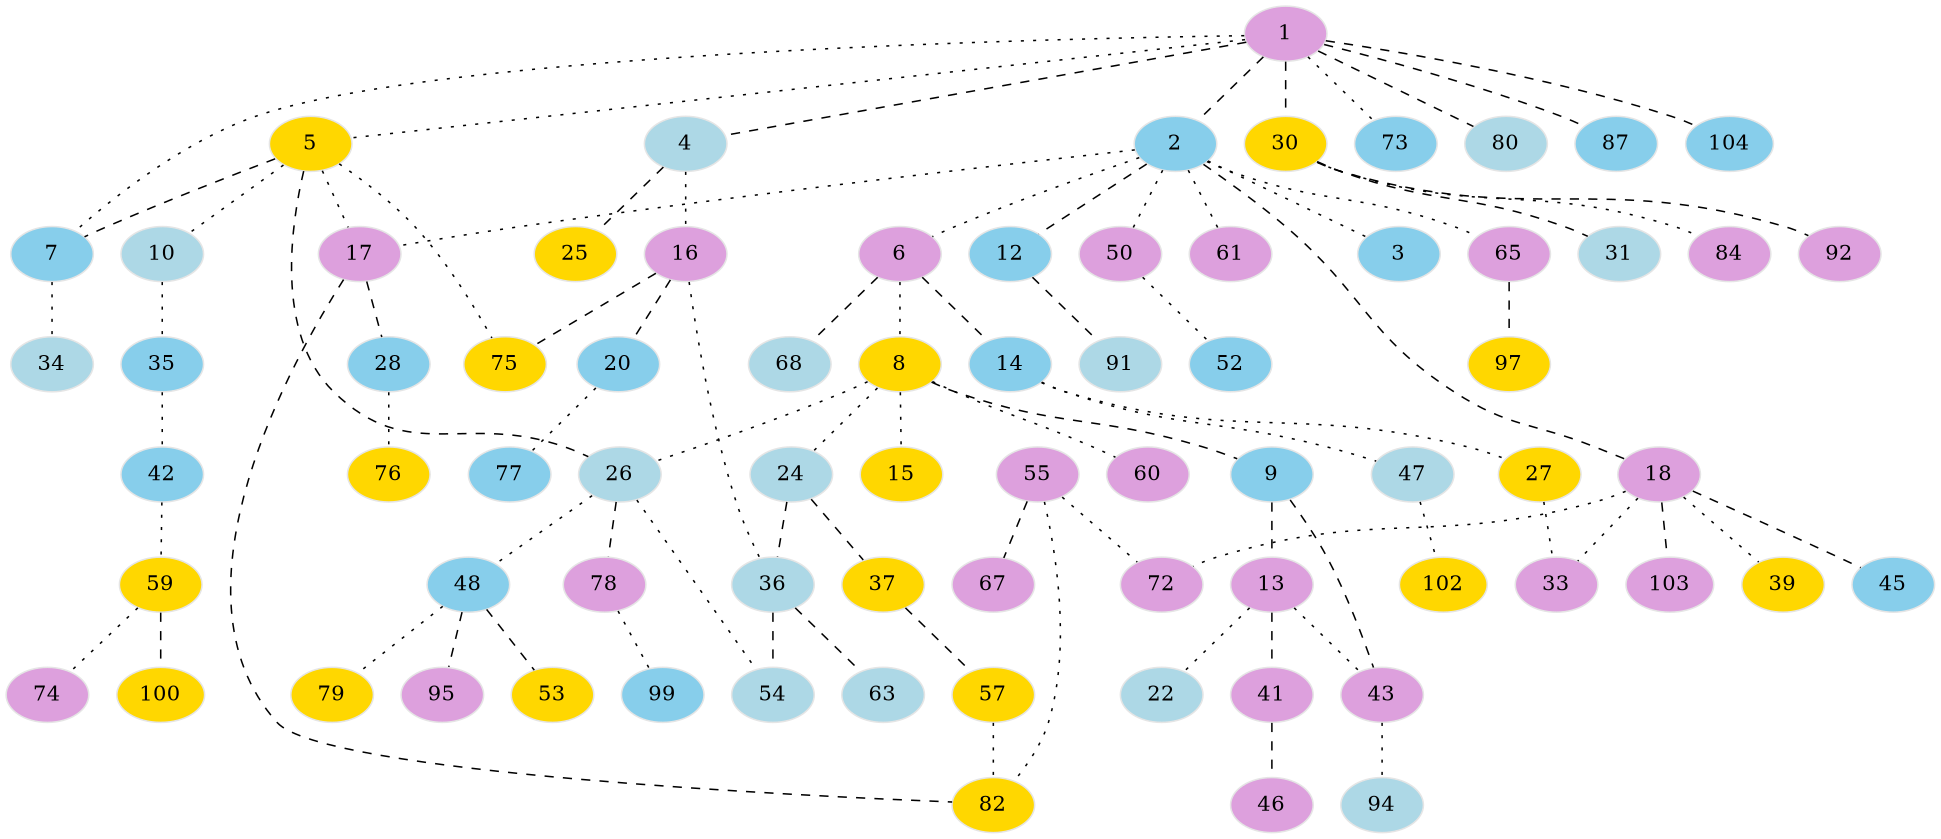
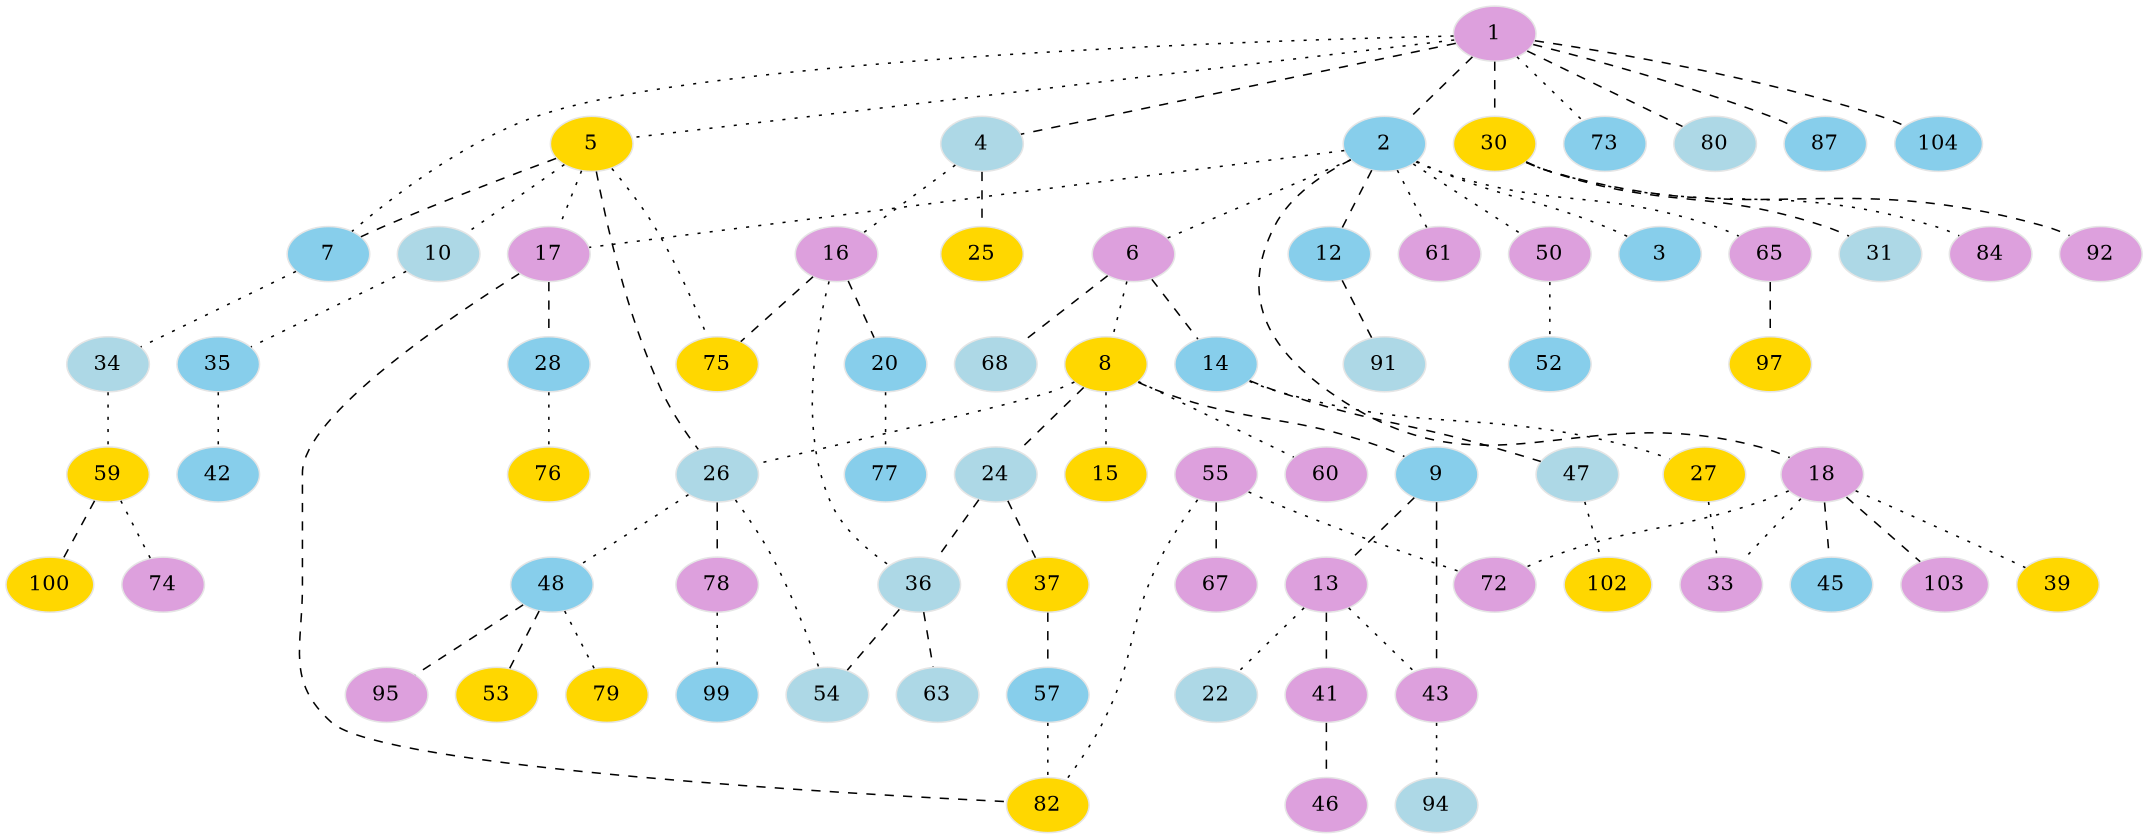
(846, 419) -> (1051, 419)
(1259, 432) -> (1395, 423)
(161, 530) -> (108, 420)
(993, 695) -> (1048, 695)
